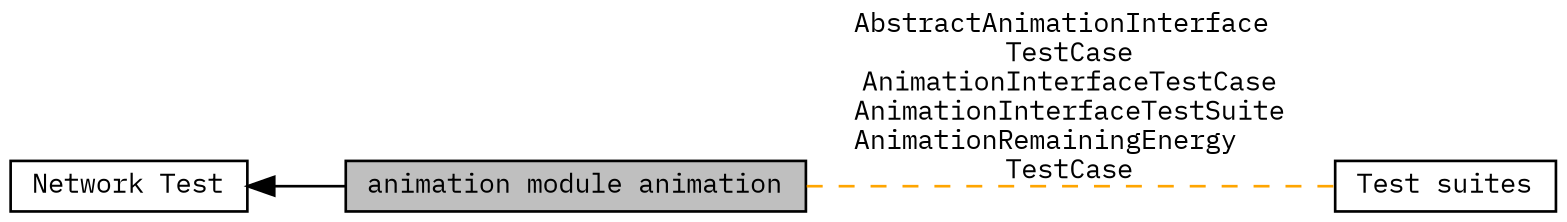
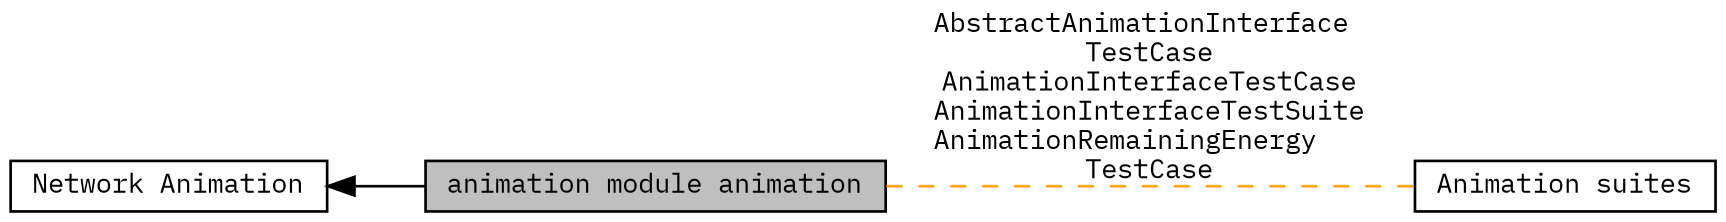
(129, 186) -> (169, 186)
(1446, 186) -> (1565, 186)
